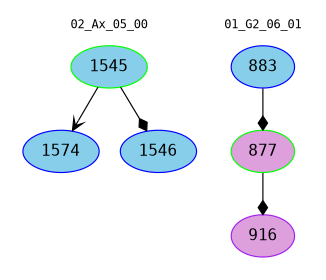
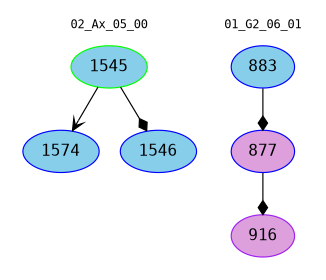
(263, 151) -> (263, 151)
